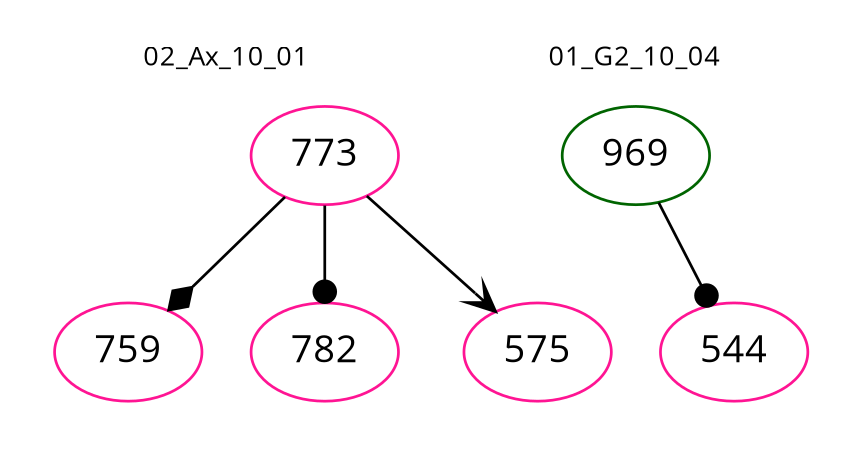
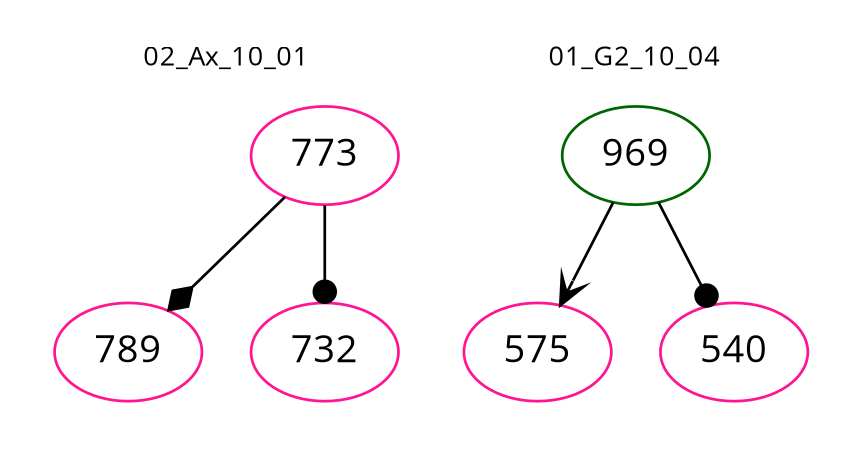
(402, 228) -> (593, 242)
(128, 352) -> (128, 352)
(325, 352) -> (325, 352)
(734, 352) -> (734, 352)
